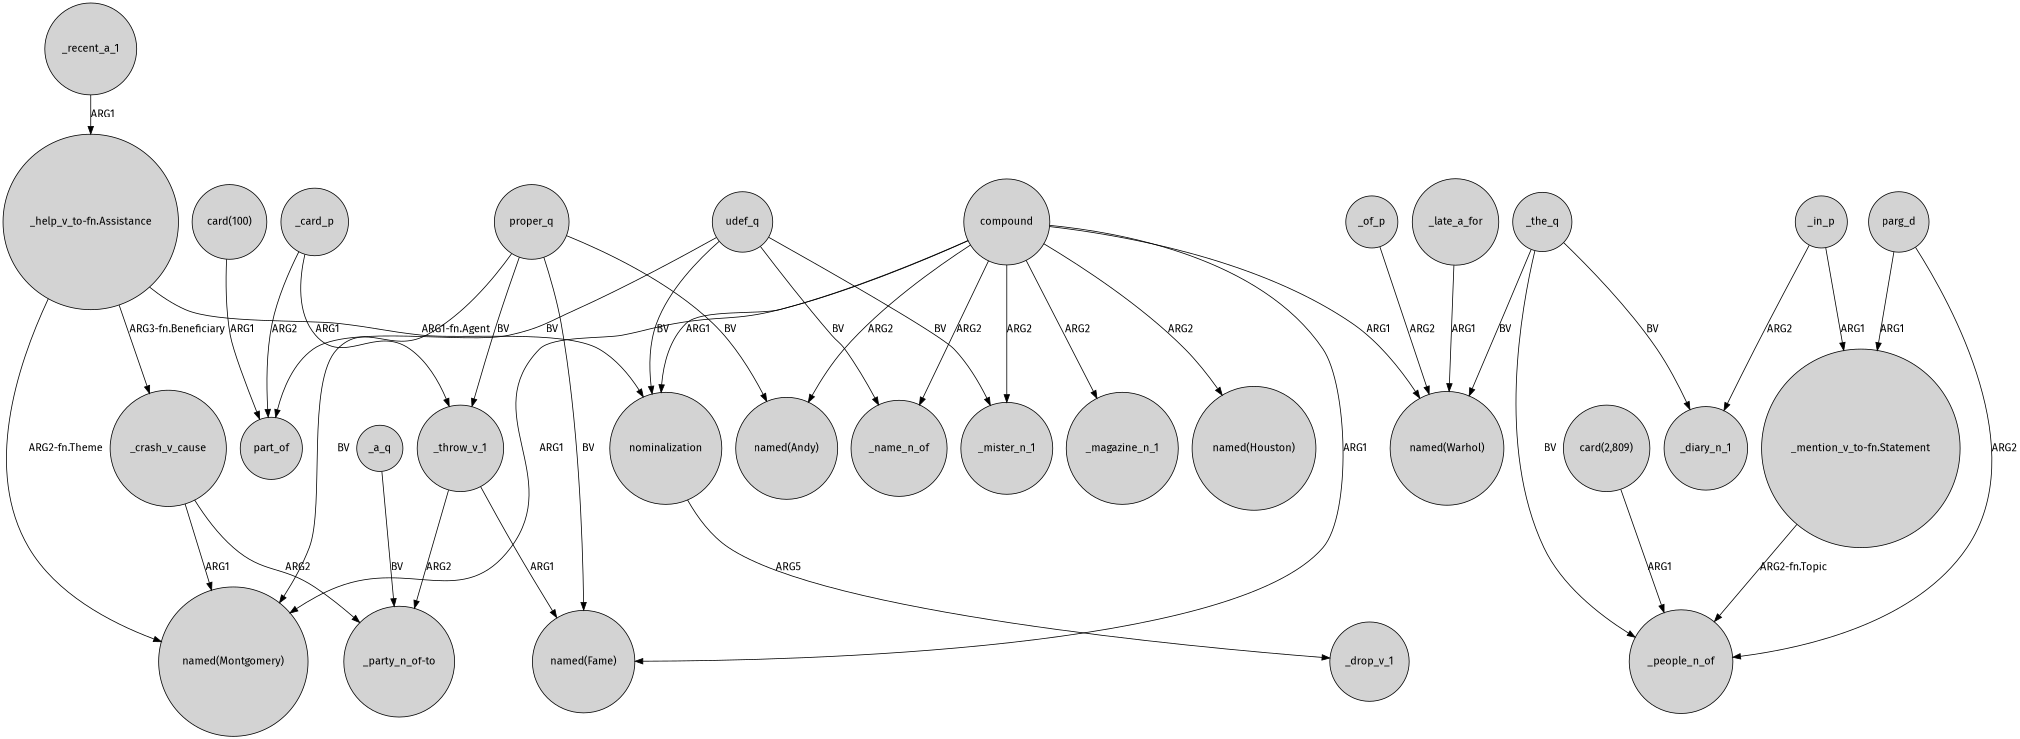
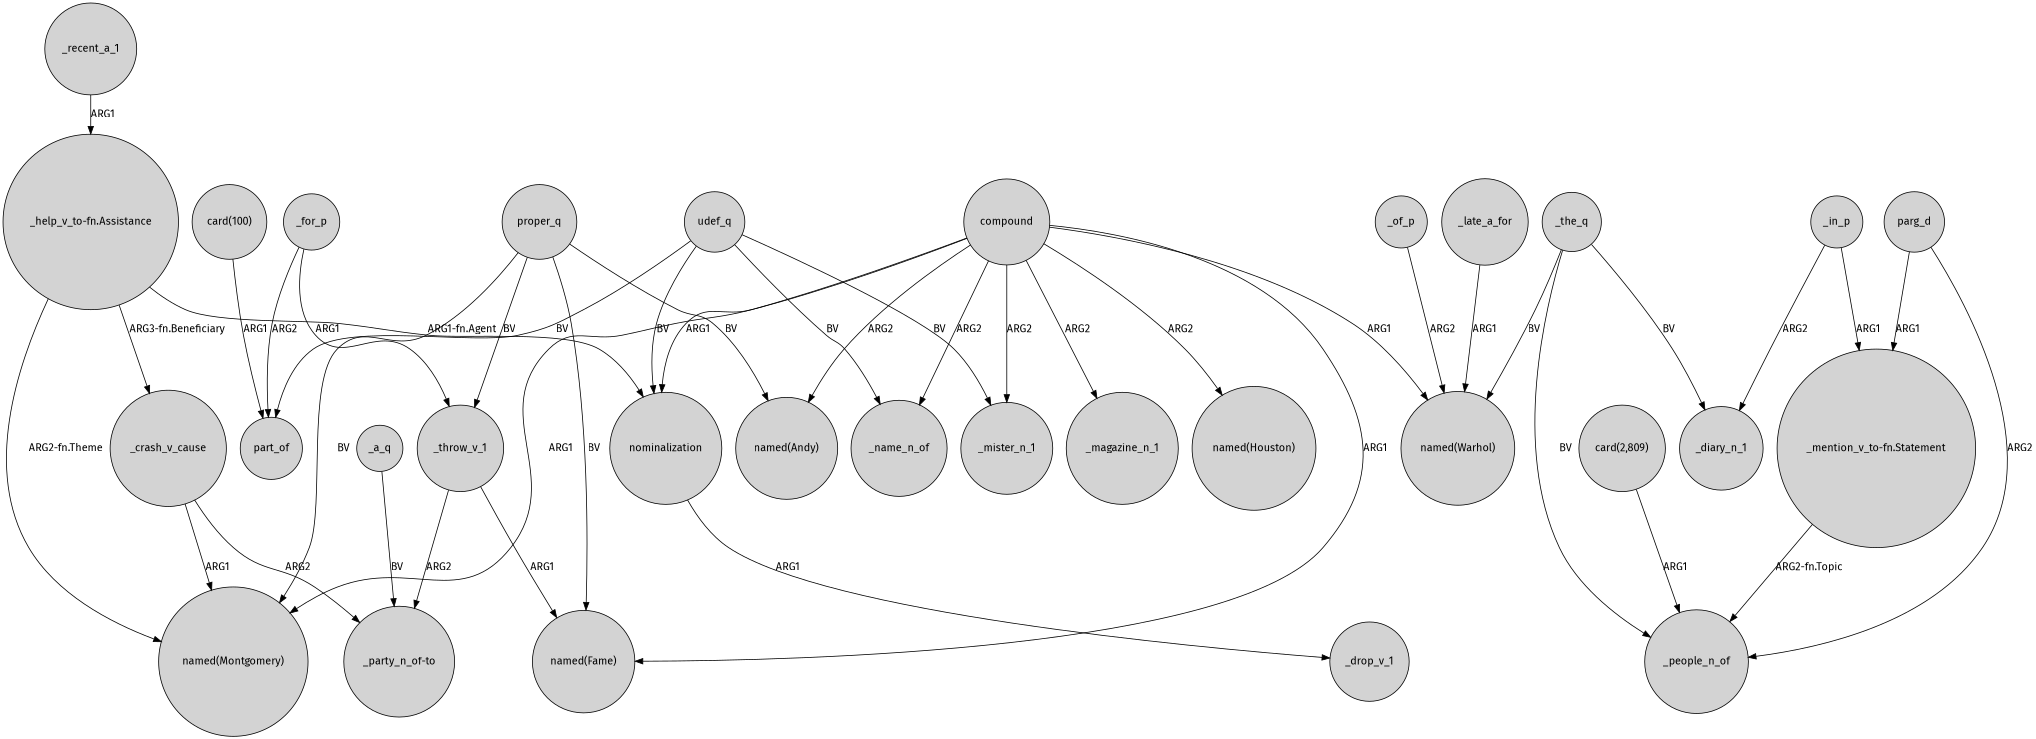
(315, 222) -> (312, 222)
(789, 567) -> (788, 567)
